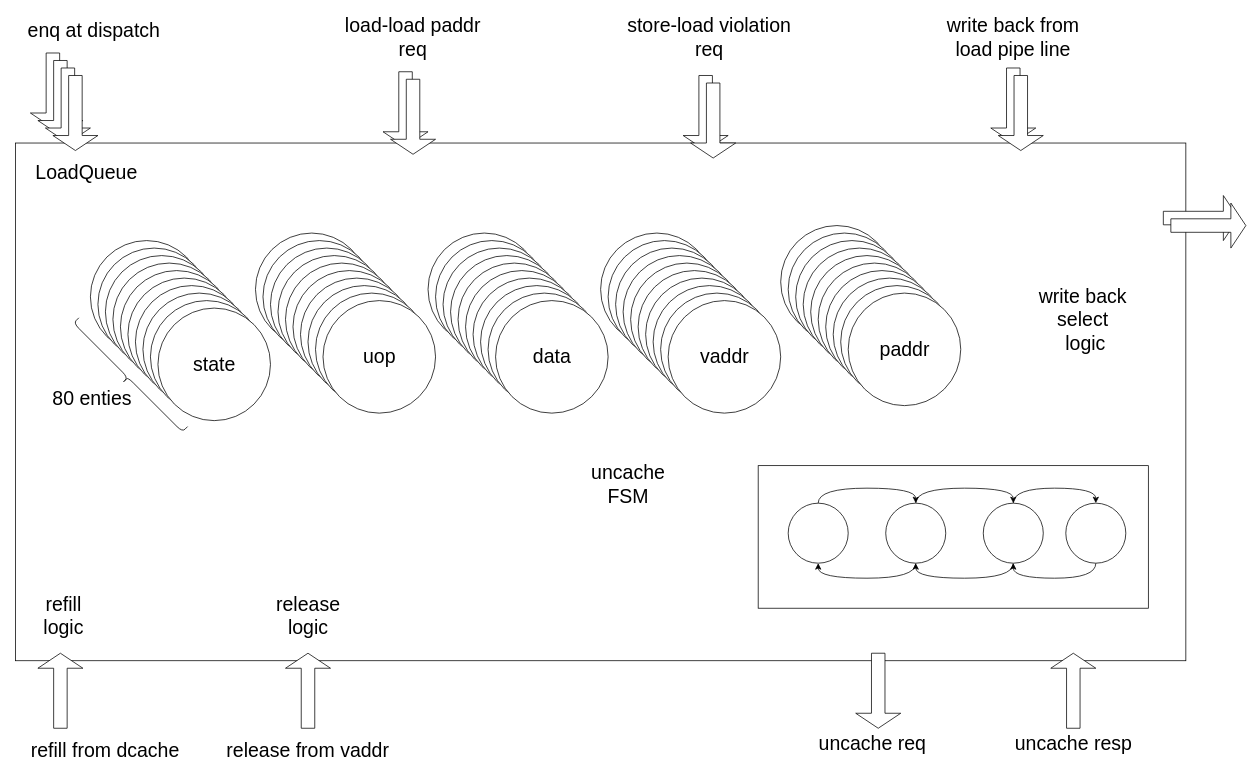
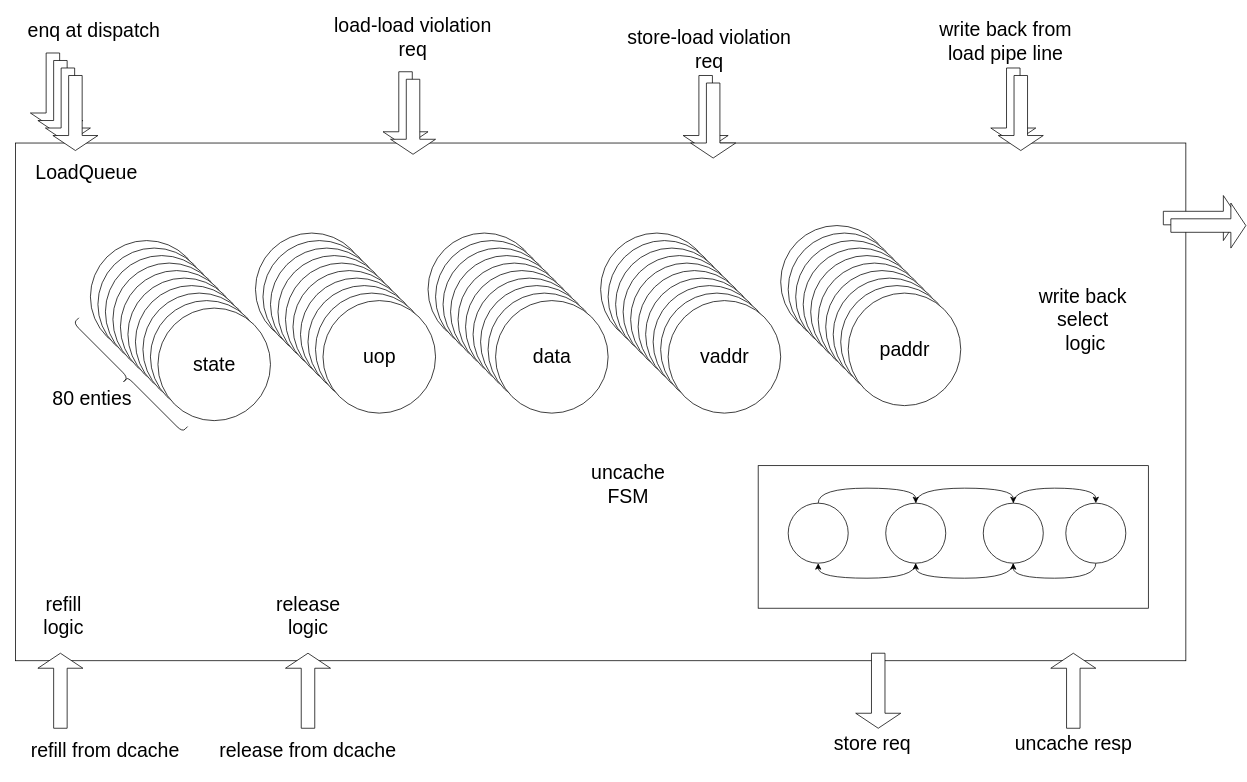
(413, 38) -> (413, 38)
(709, 38) -> (709, 49)
(1013, 38) -> (1005, 42)
(872, 743) -> (872, 743)
(308, 750) -> (308, 750)
